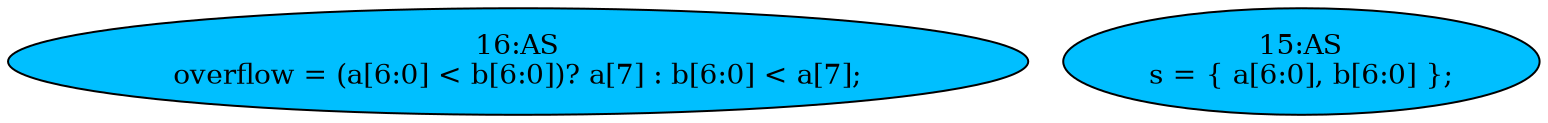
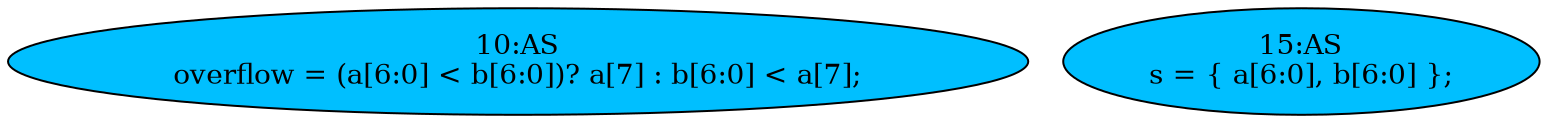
(518, 62) -> (518, 62)
